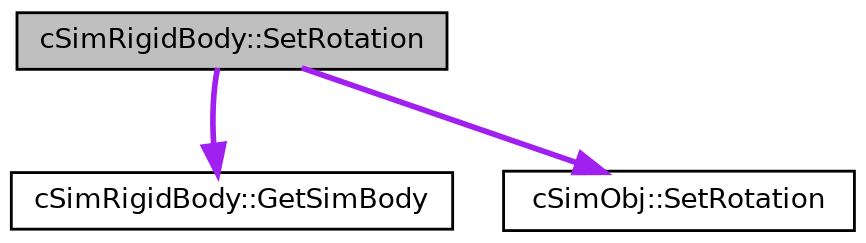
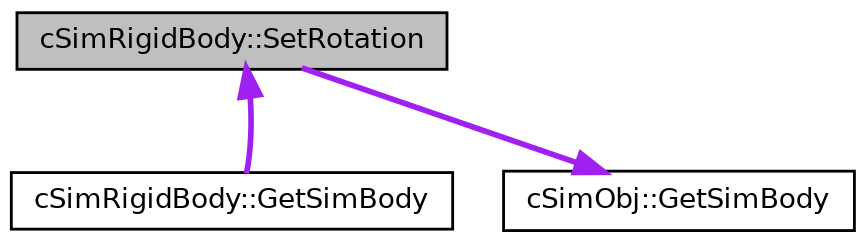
(213, 107) -> (251, 135)
(679, 201) -> (679, 201)
